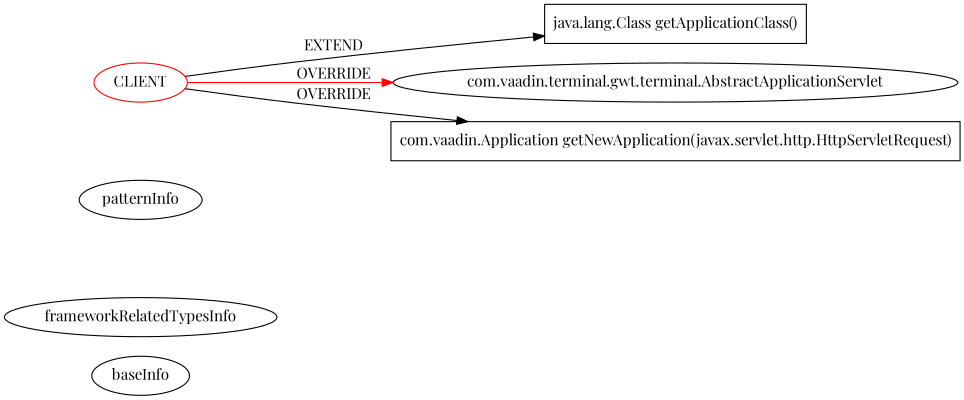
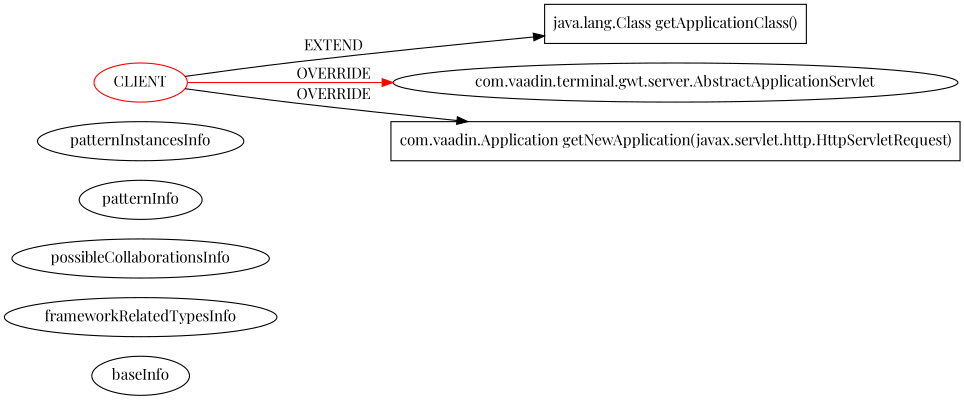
(675, 83) -> (675, 83)
none -> (141, 141)
none -> (141, 258)
